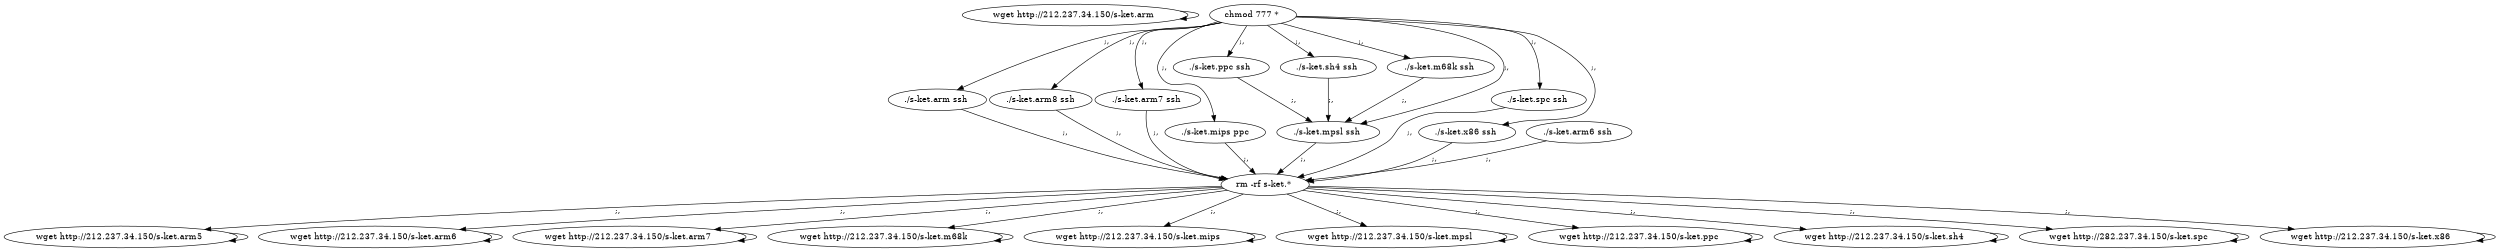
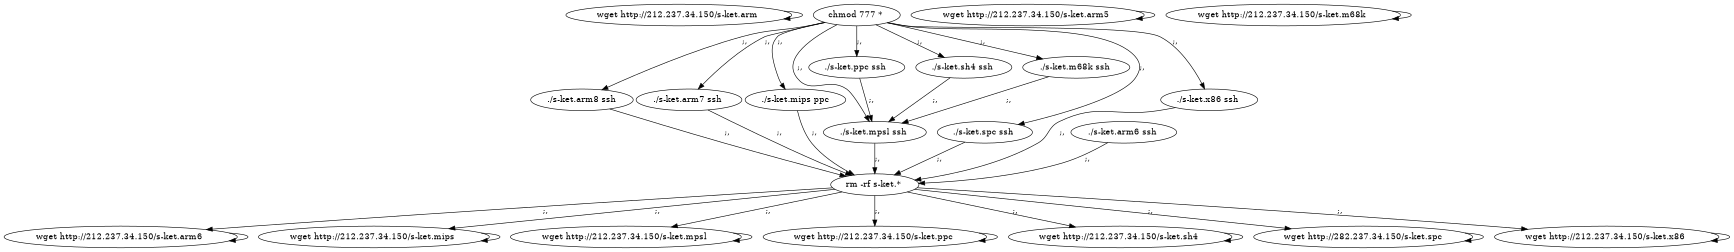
(937, 100) -> none
(716, 203) -> none
(1091, 209) -> none
(629, 237) -> none
